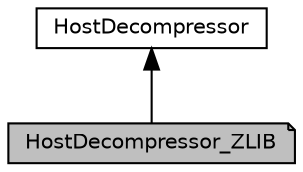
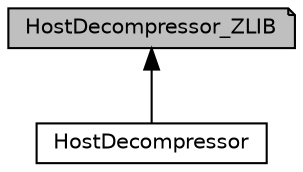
(152, 96) -> (152, 96)
